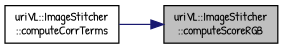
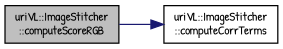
(135, 24) -> (135, 24)
